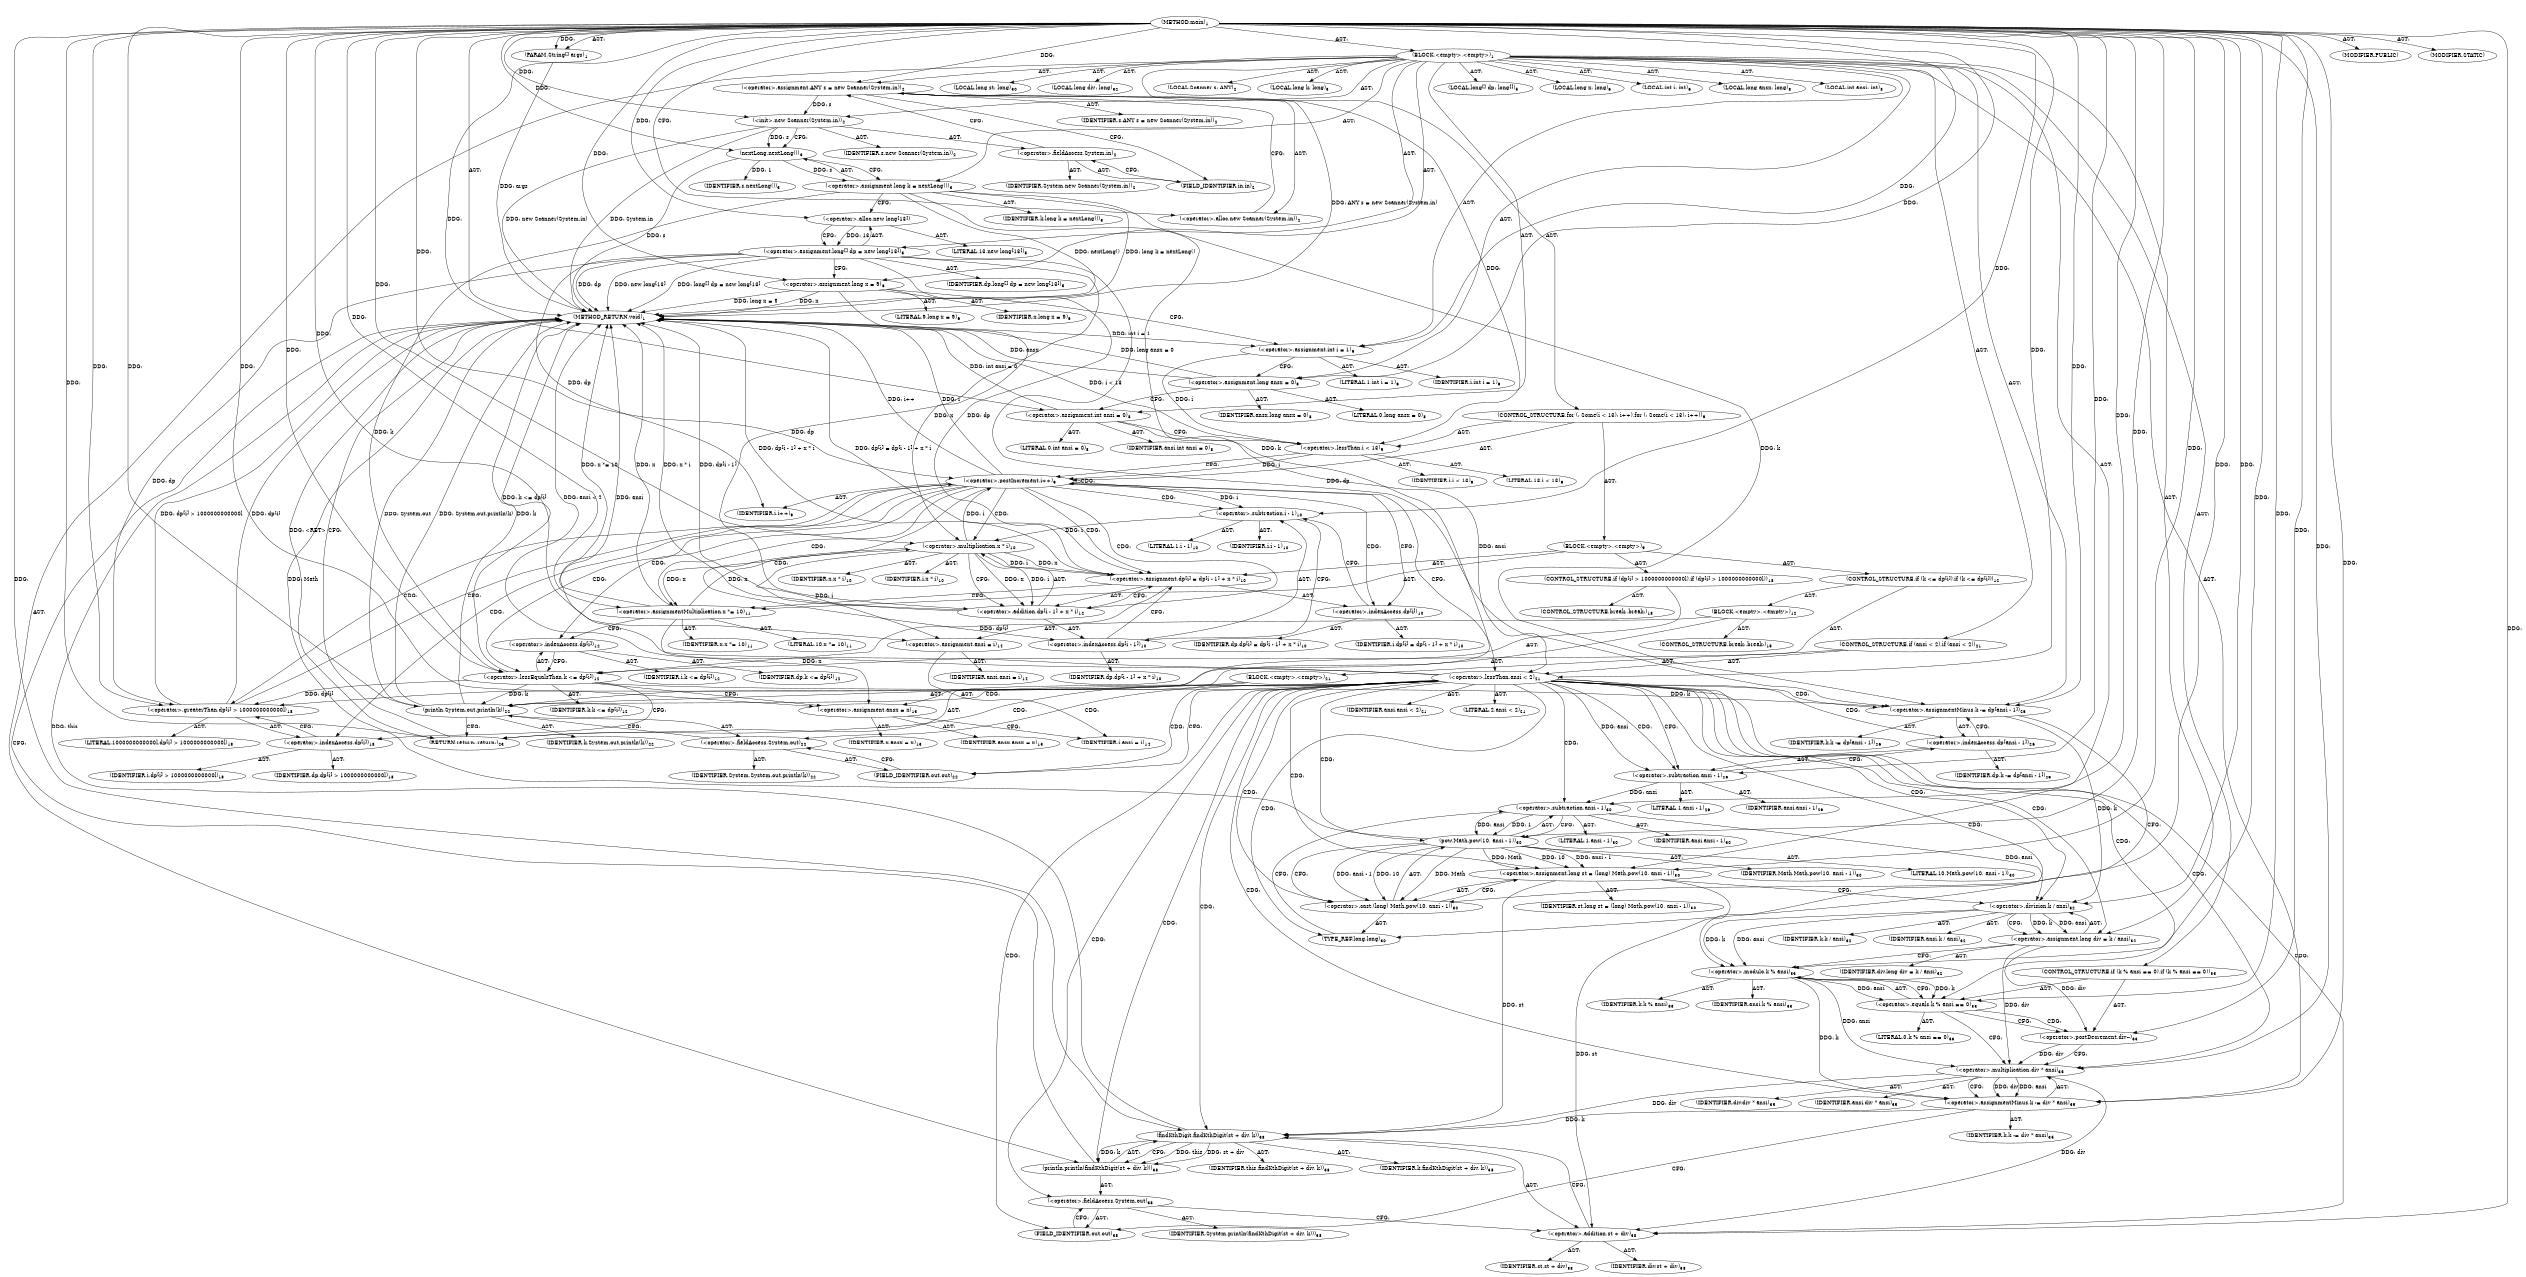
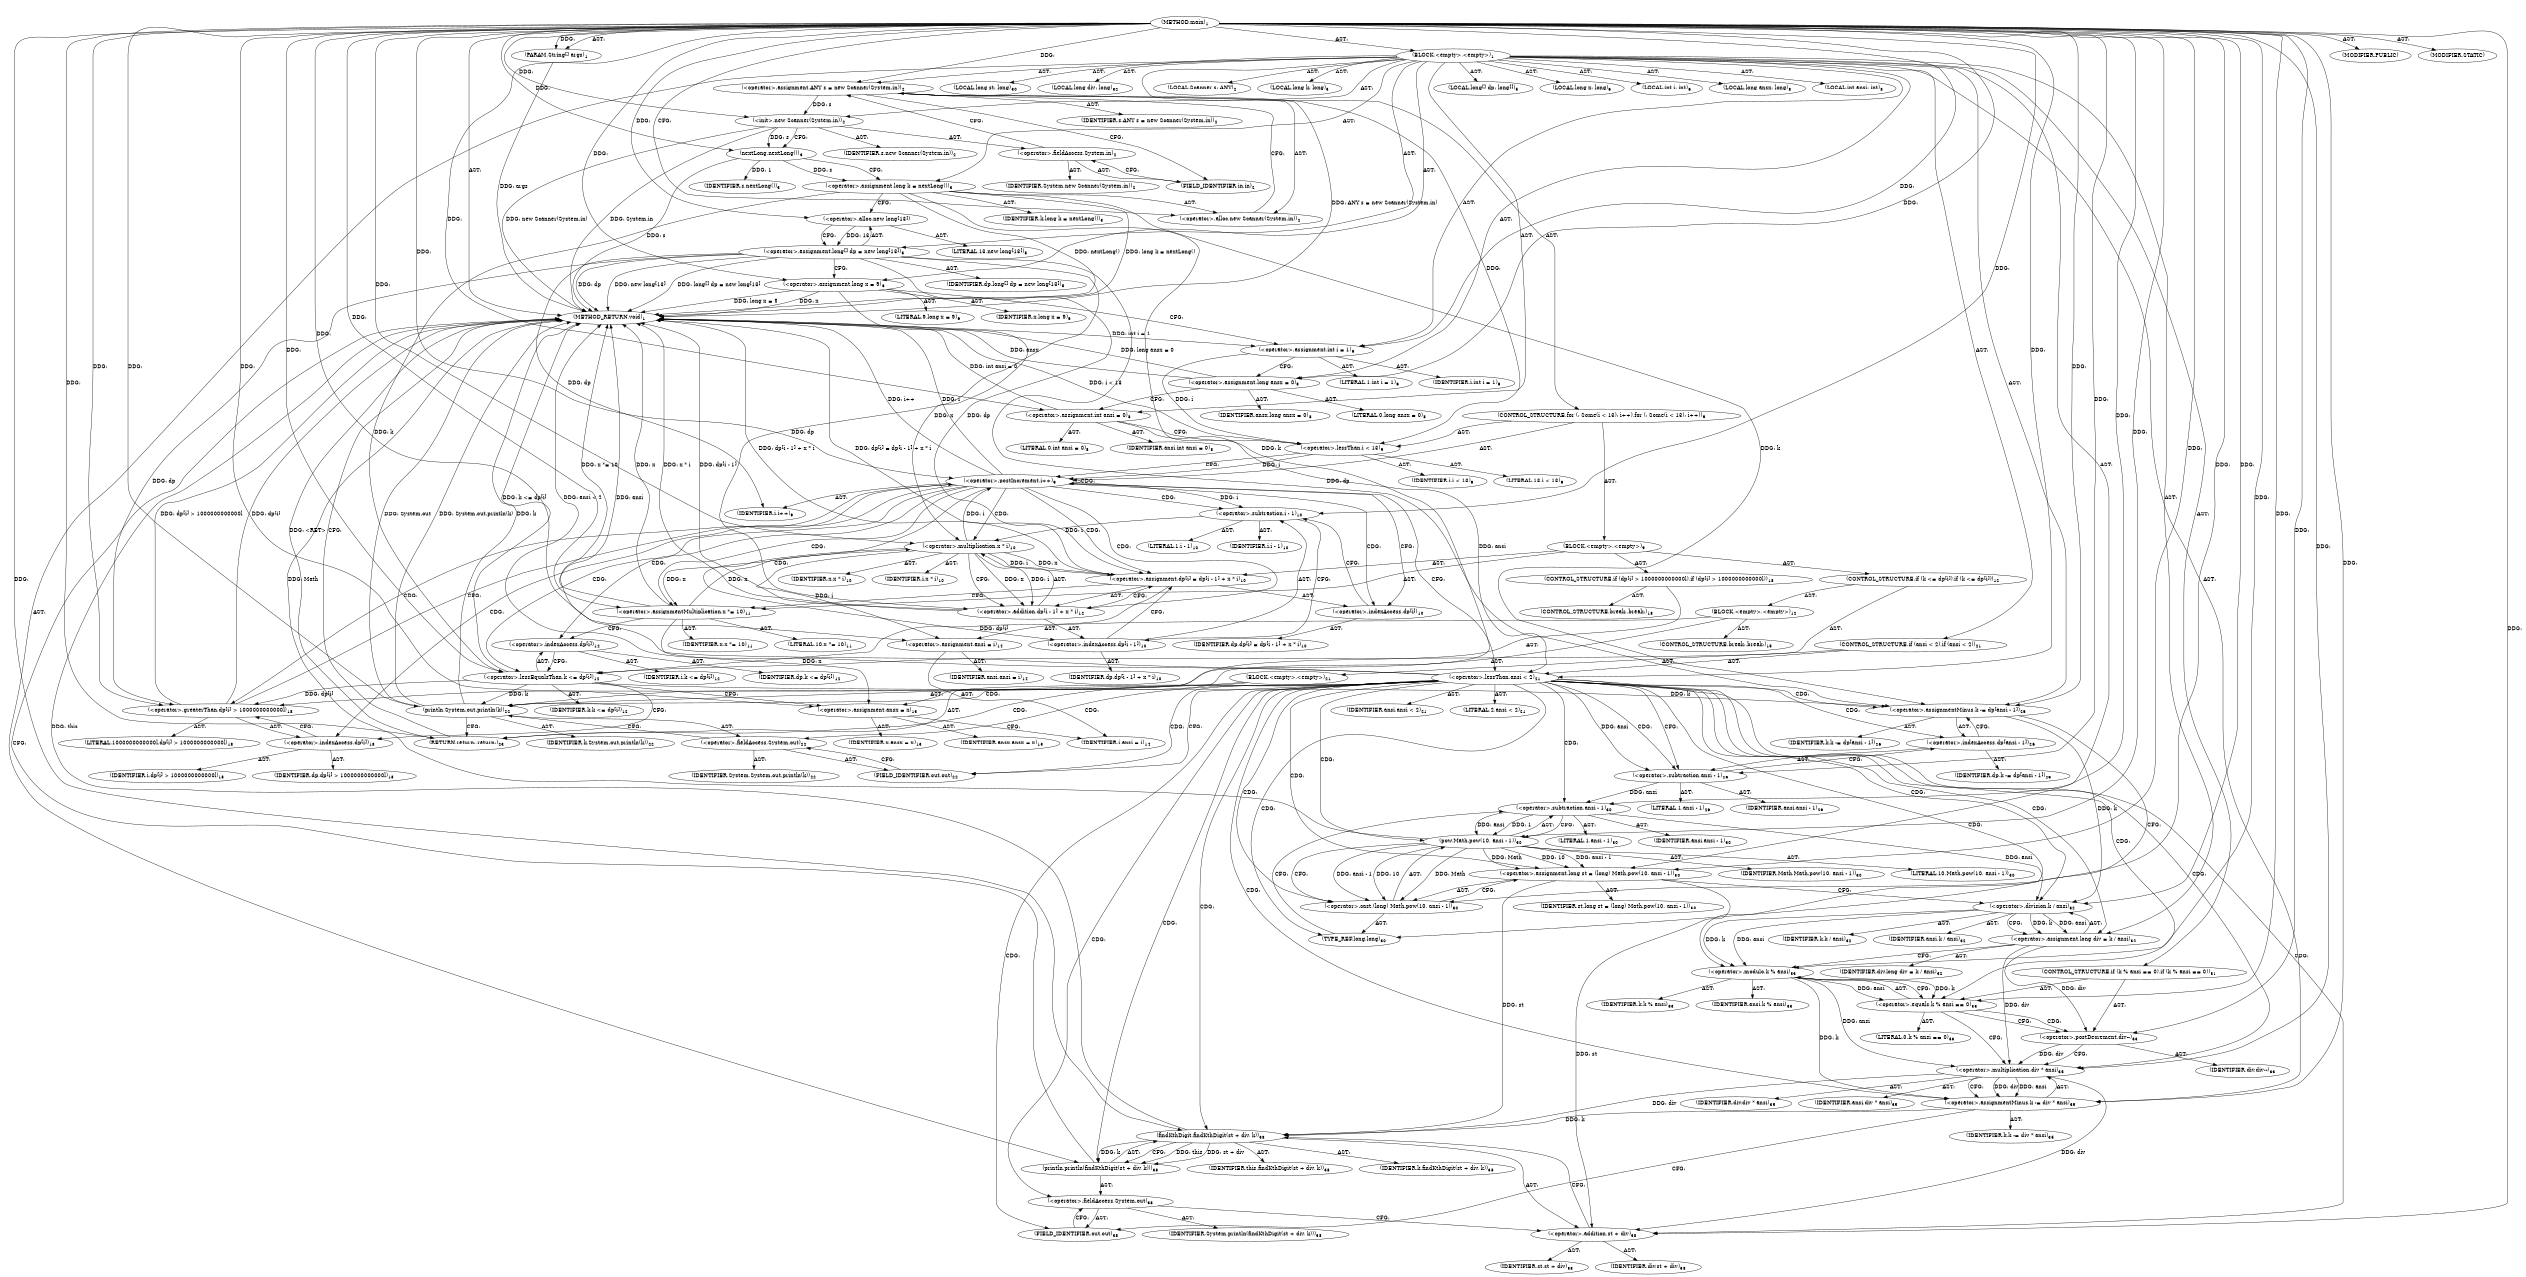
(835, 169) -> (1082, 195)
(1410, 645) -> none
(2214, 972) -> (2214, 972)
none -> (2243, 1071)
